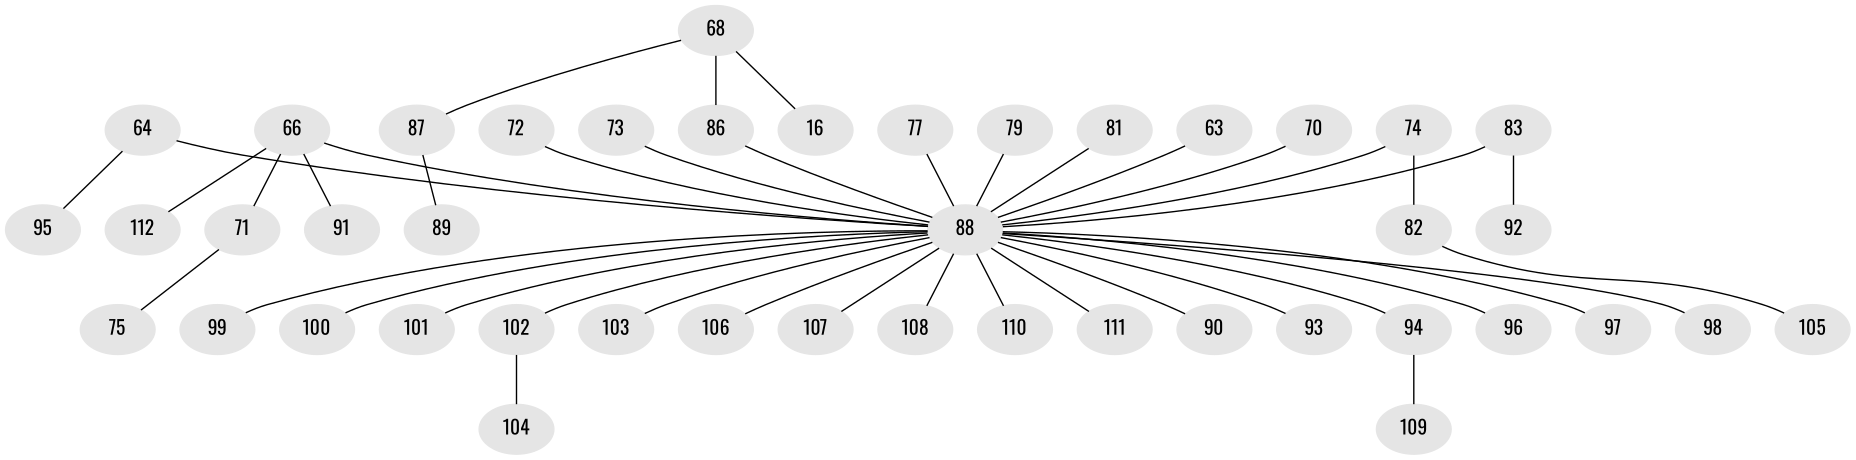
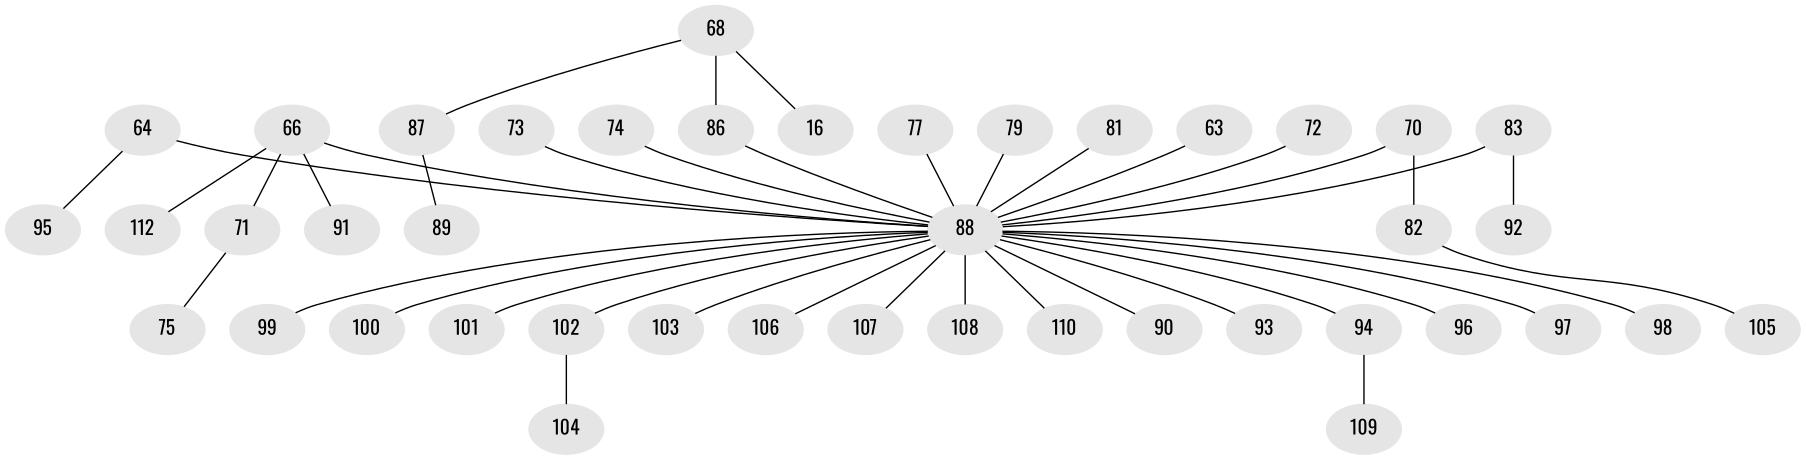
(1414, 180) -> (1414, 180)
(1115, 330) -> none
